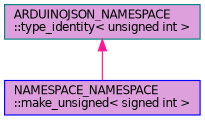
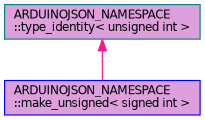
(102, 98) -> (102, 98)
